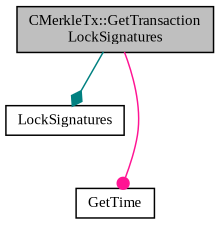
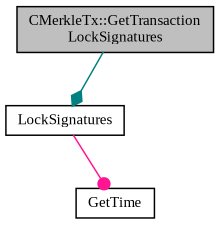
(139, 115) -> (87, 157)
